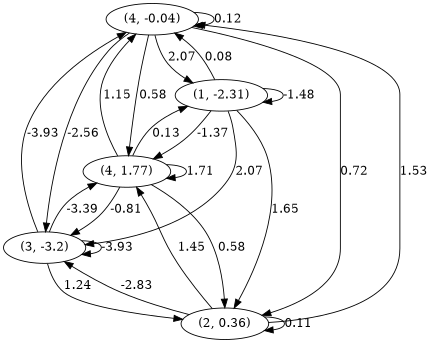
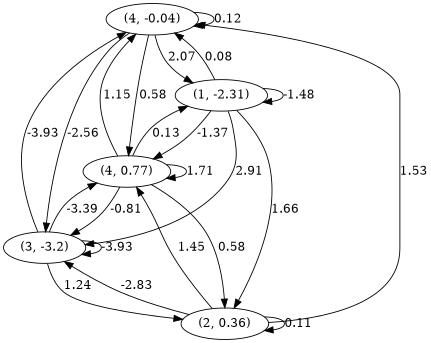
(340, 138) -> none
(127, 172) -> (127, 172)
(249, 172) -> (249, 172)
(285, 210) -> (285, 210)
